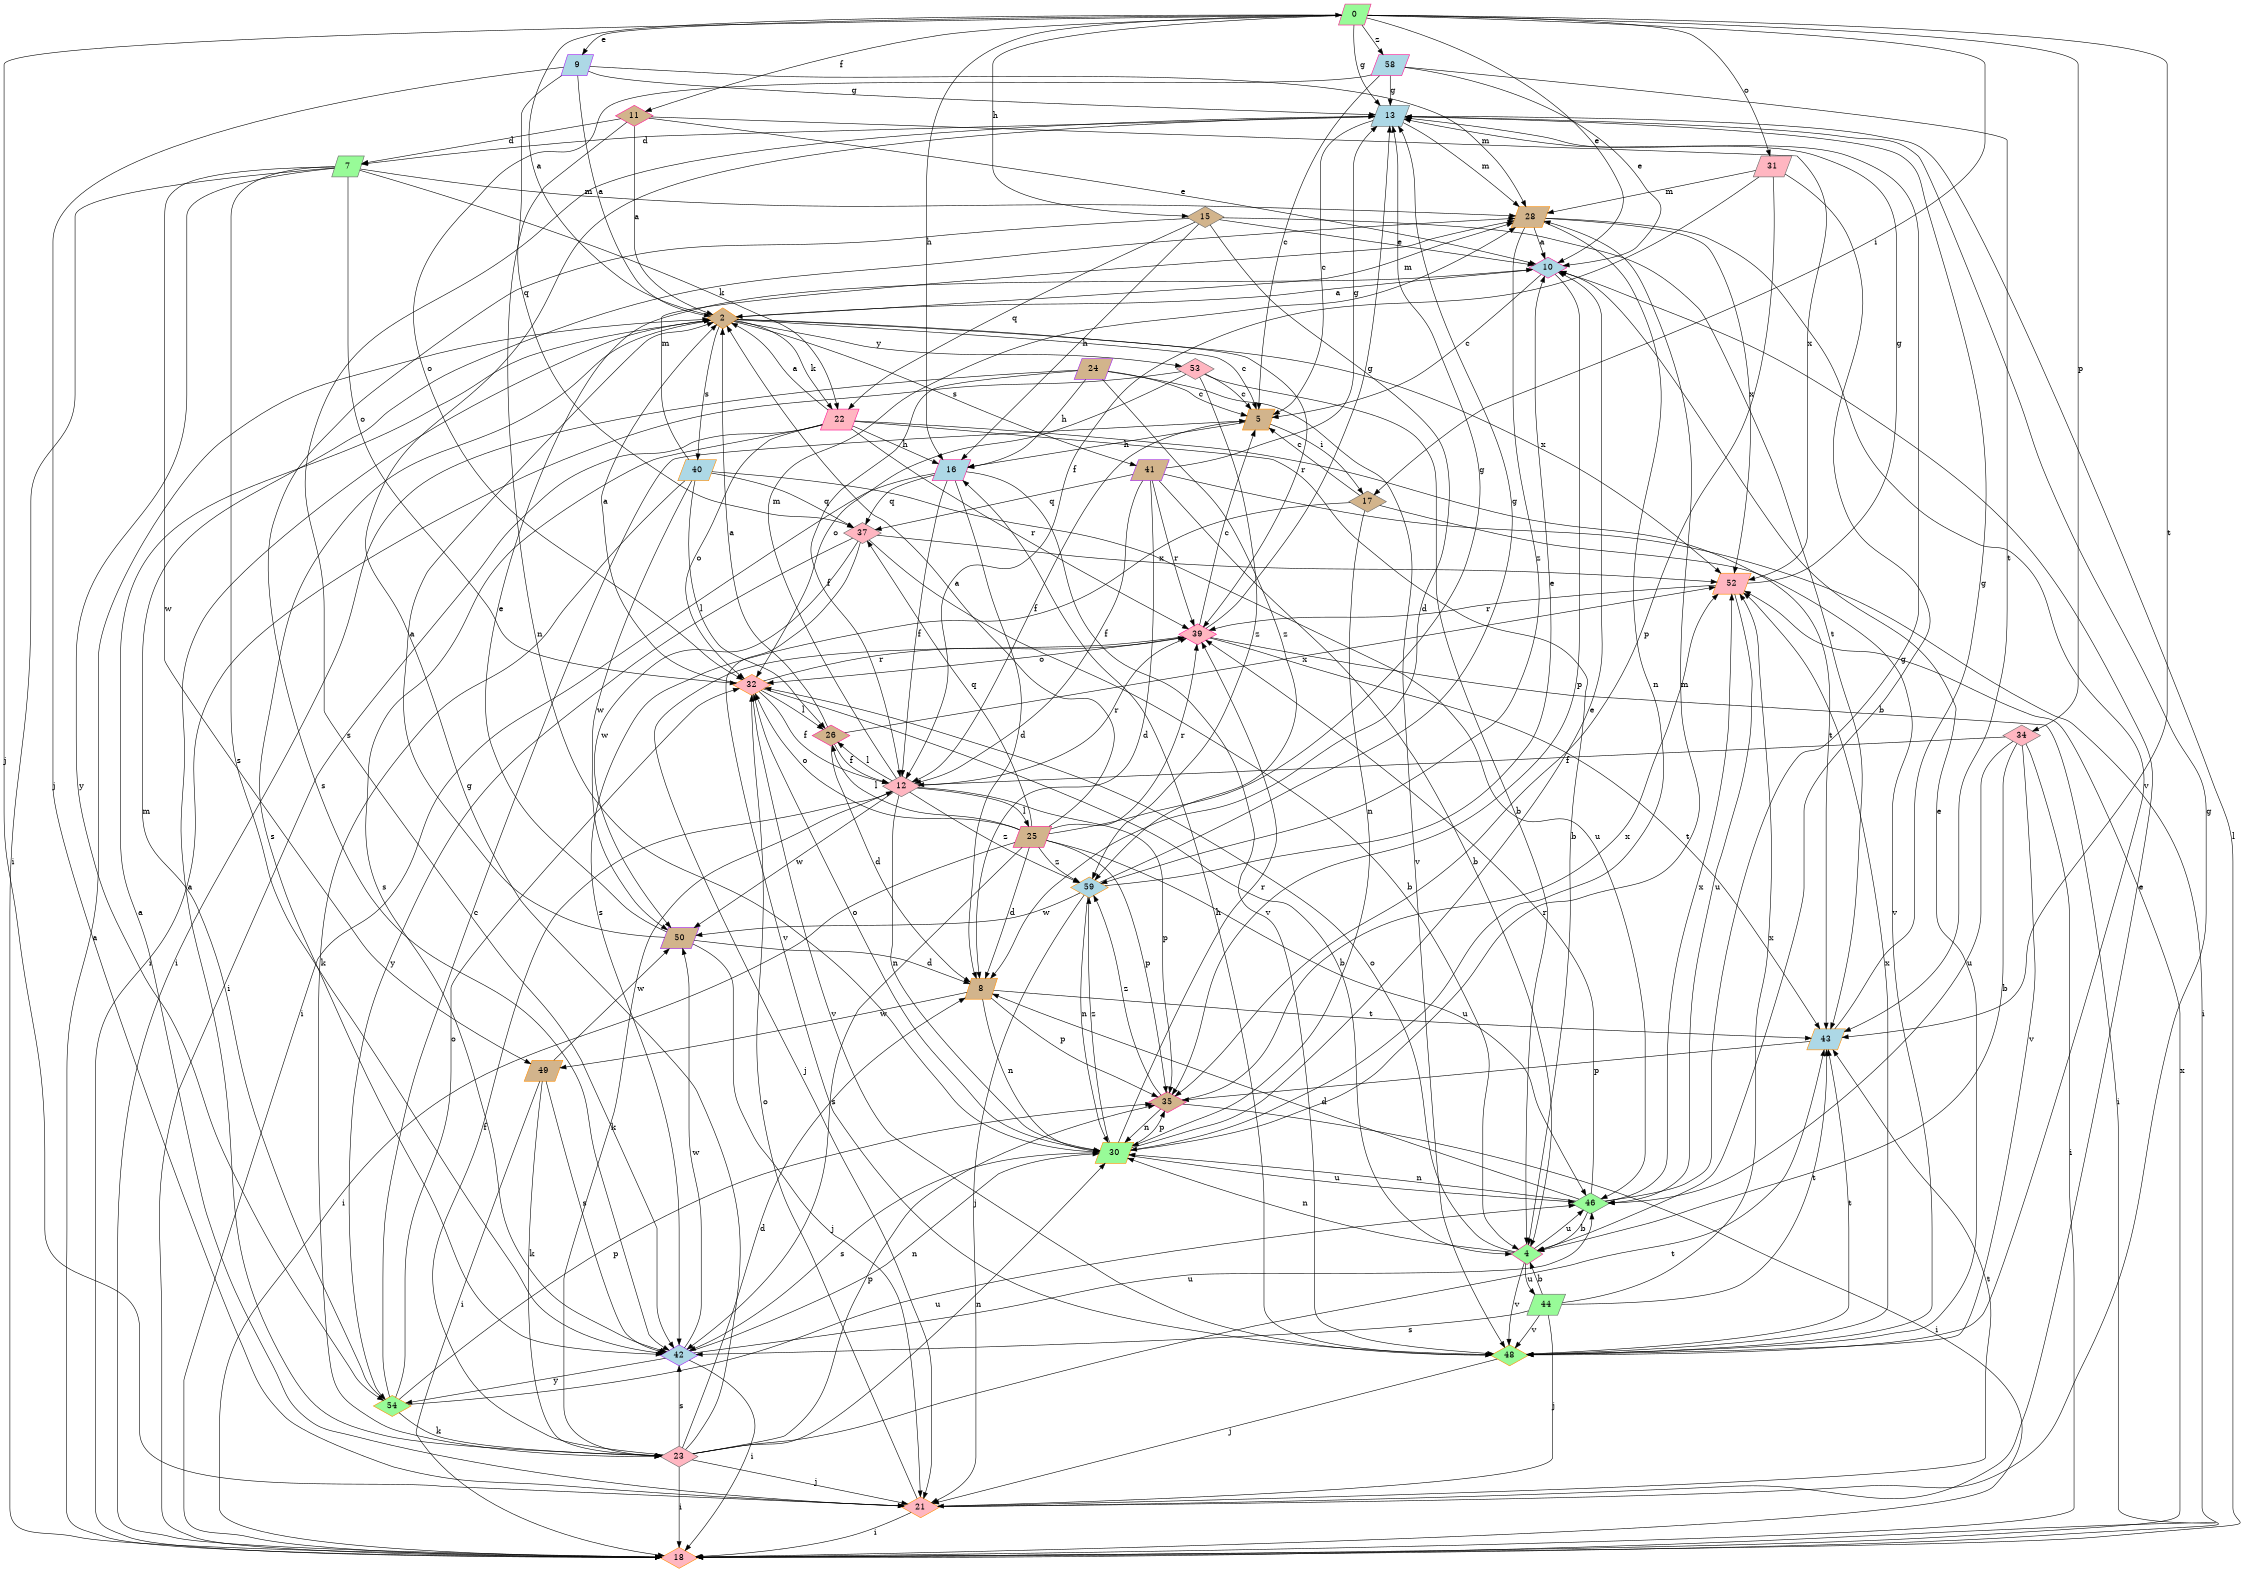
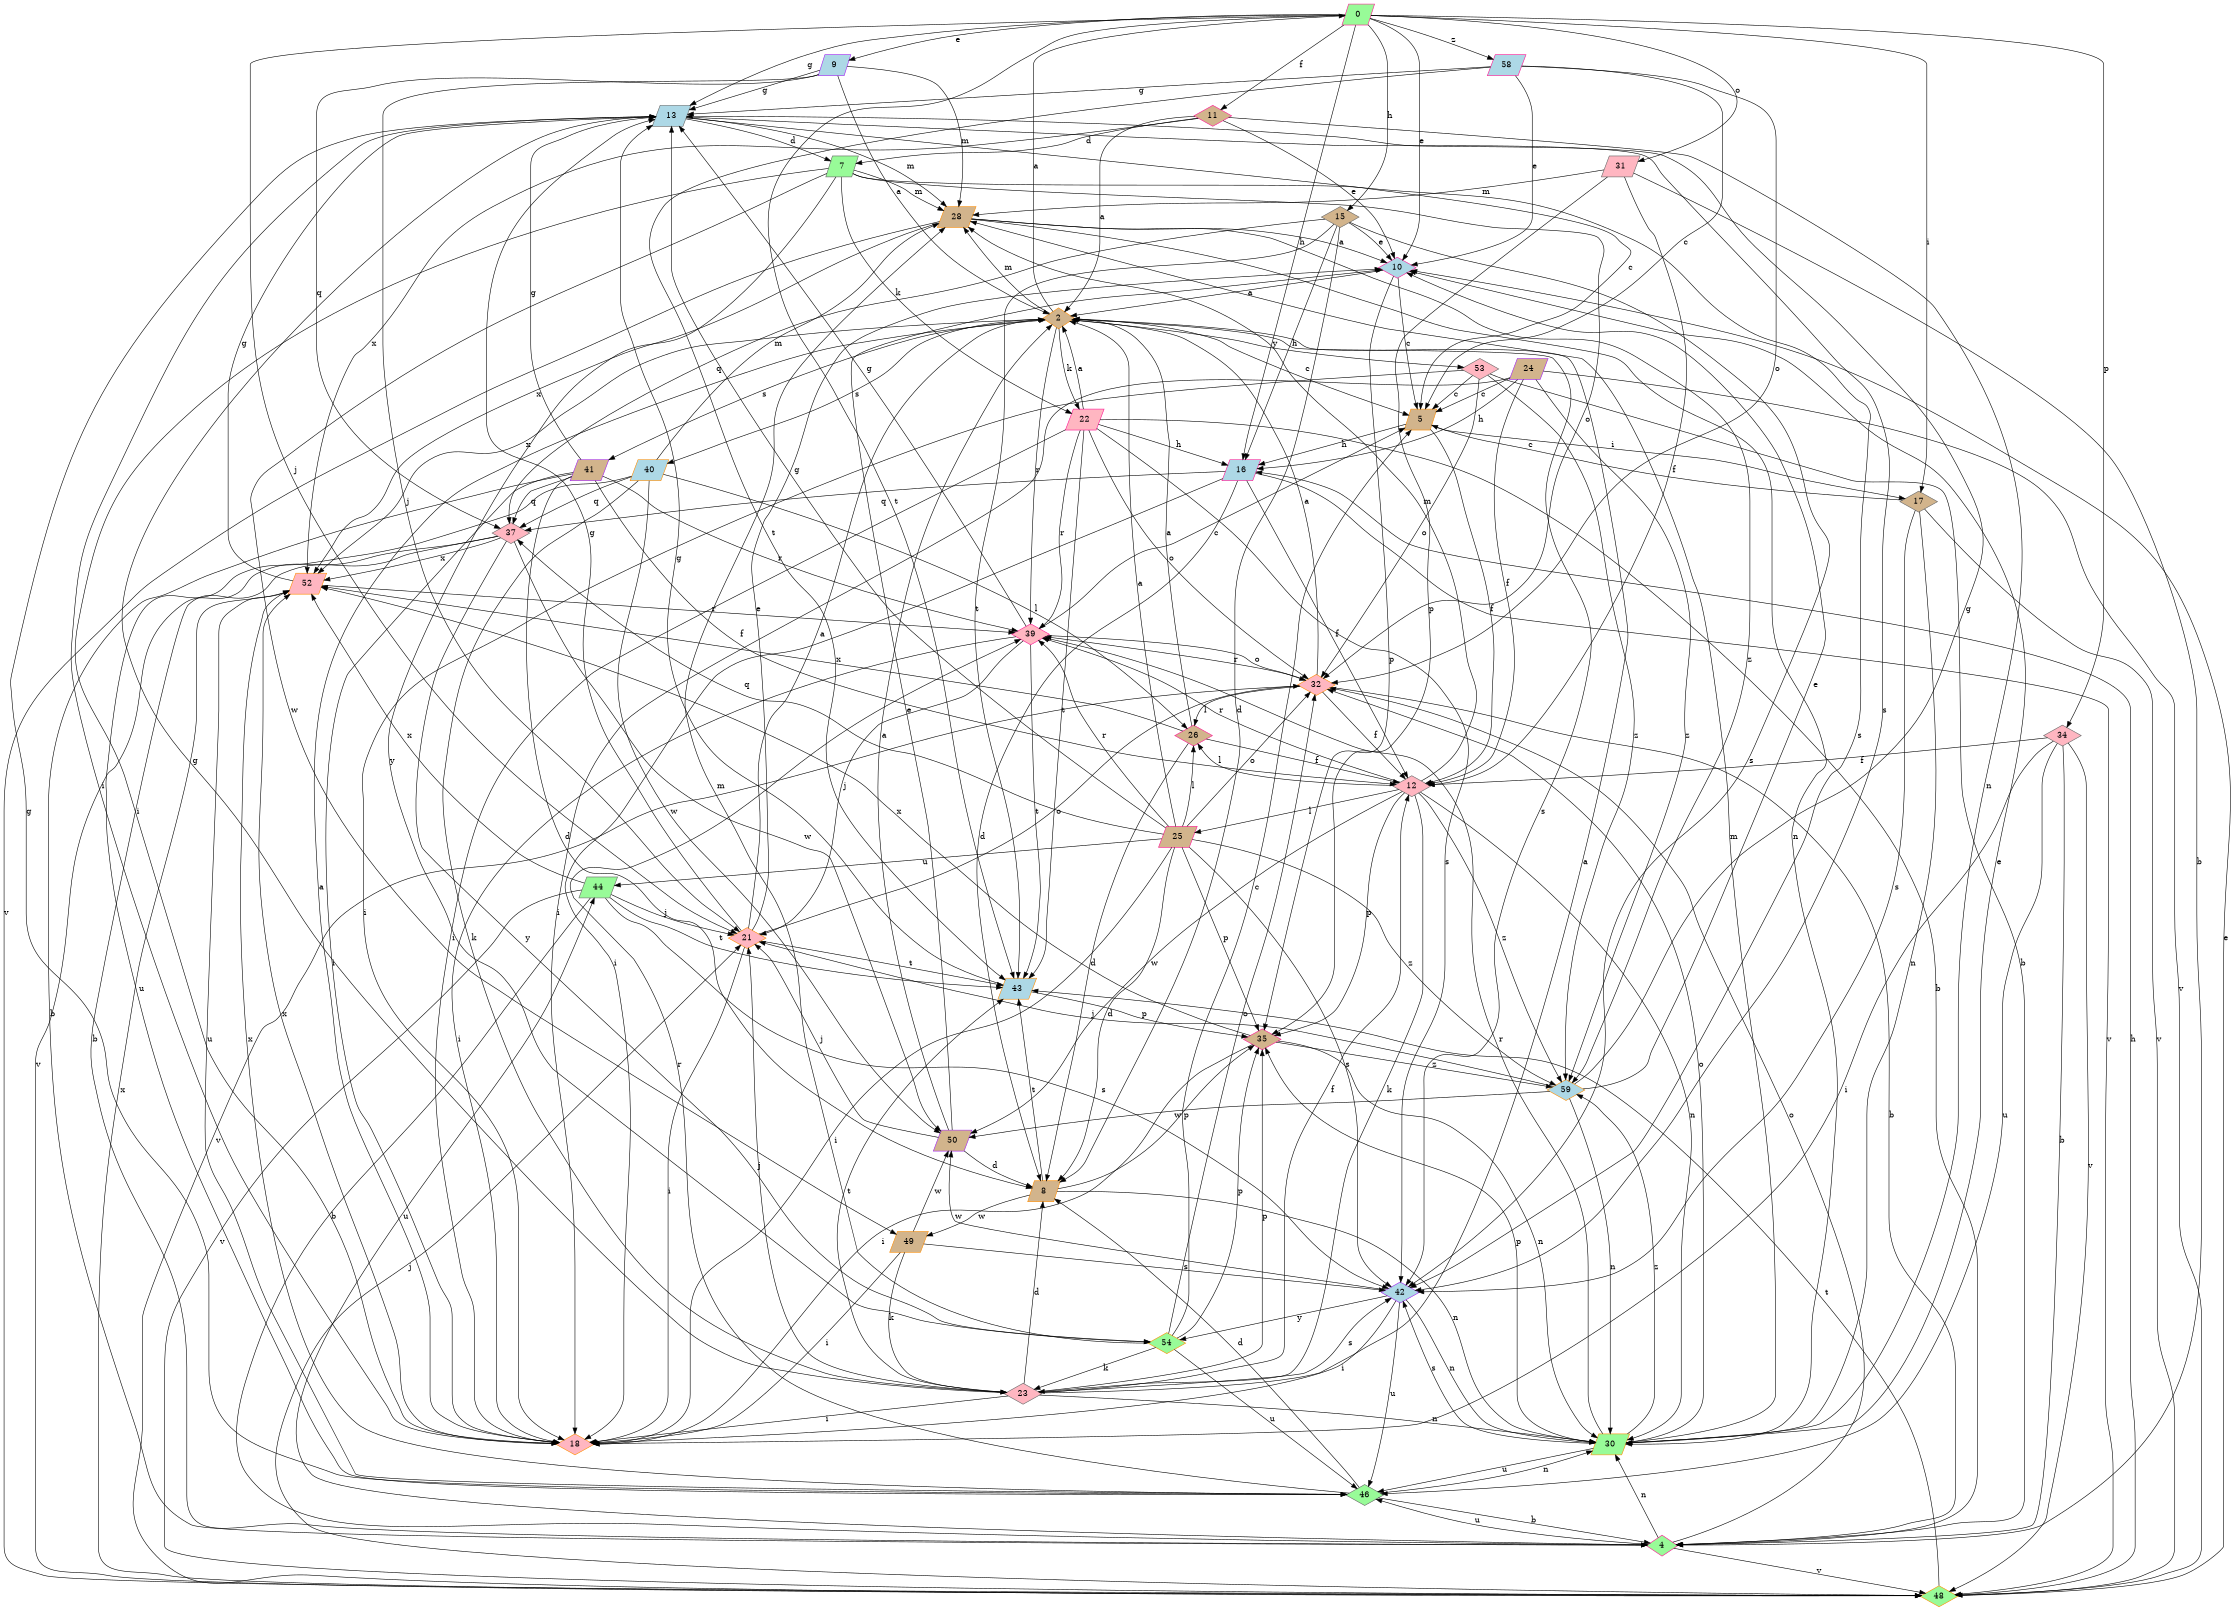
(1011, 310) -> (885, 302)
(2234, 837) -> (103, 786)
(1350, 979) -> (891, 862)
